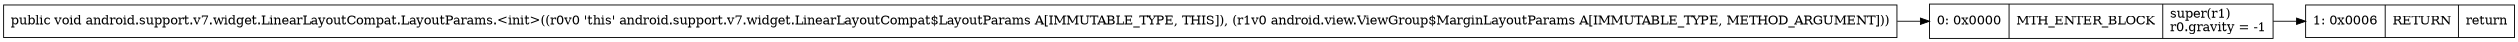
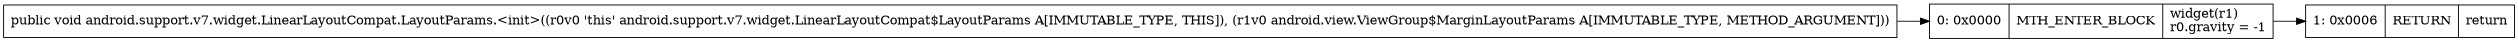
(2200, 14) -> (2204, 14)
